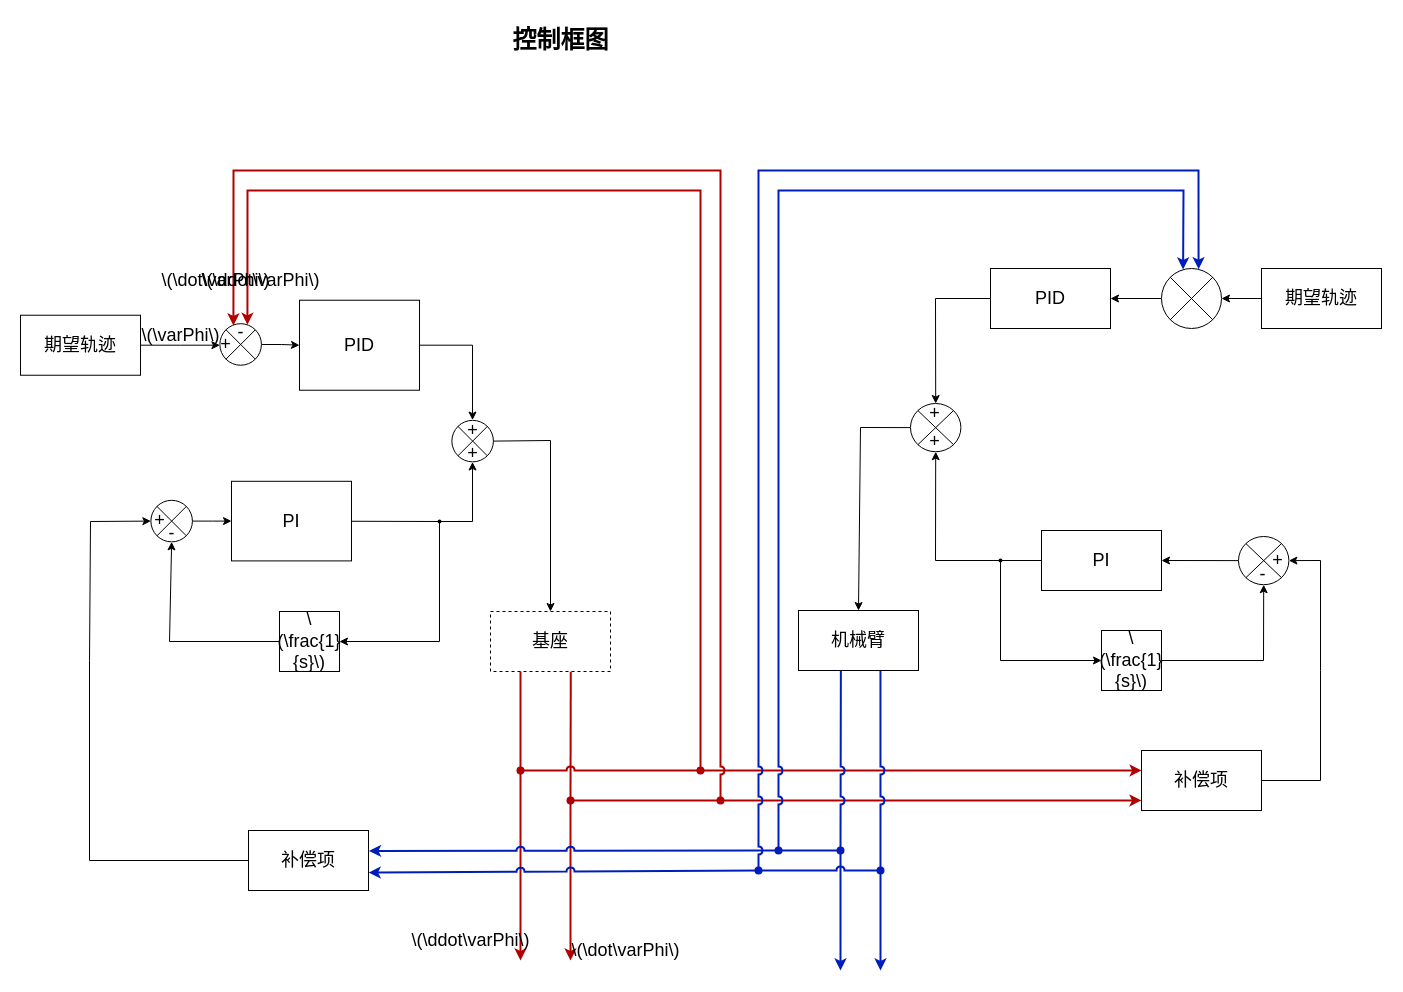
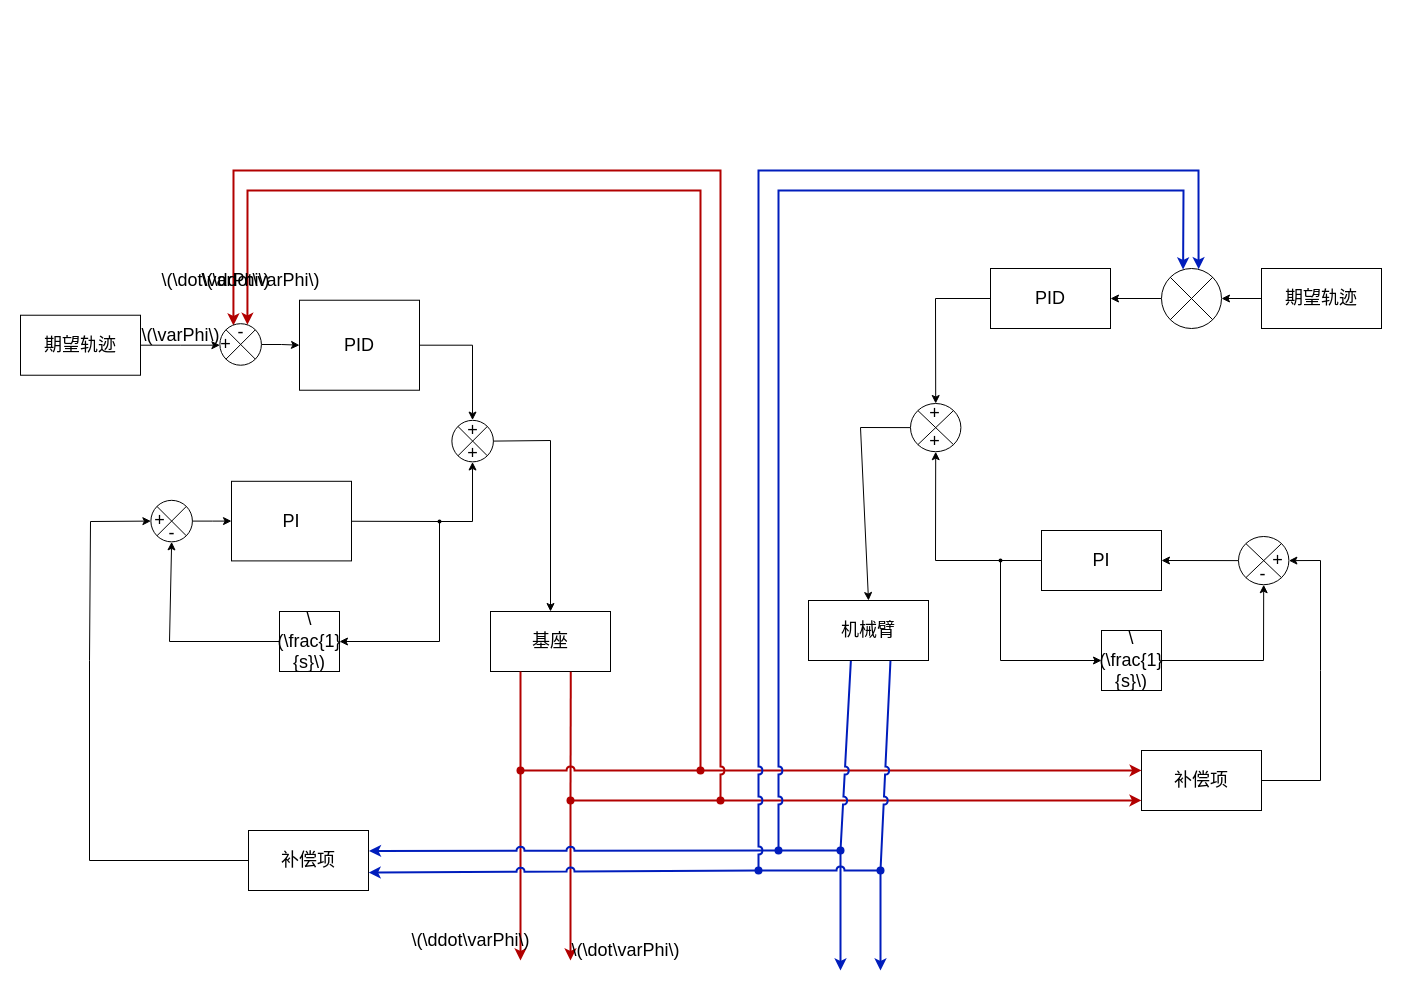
(561, 41) -> none
(859, 641) -> (869, 631)
(551, 642) -> (551, 642)
